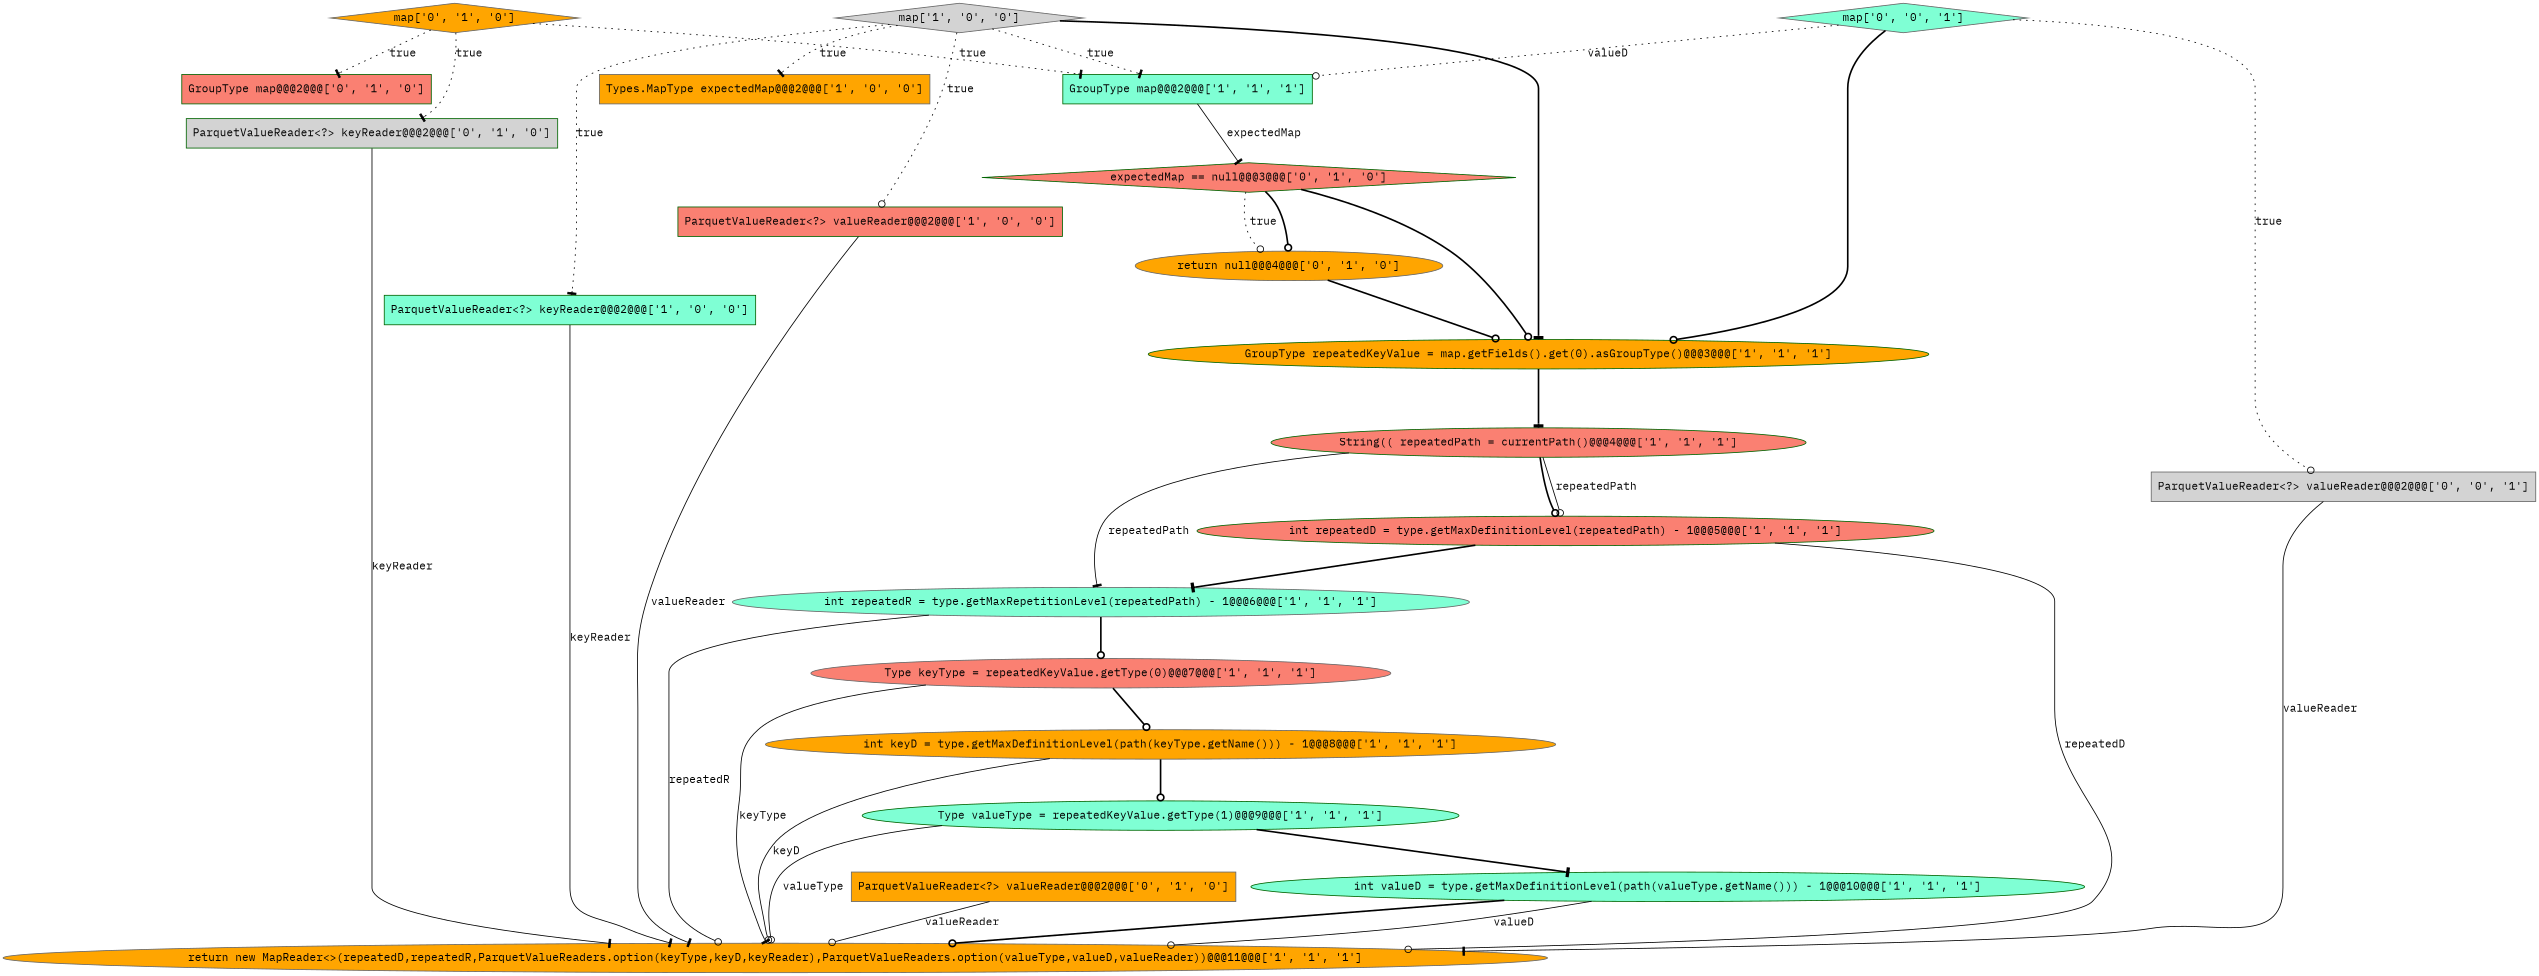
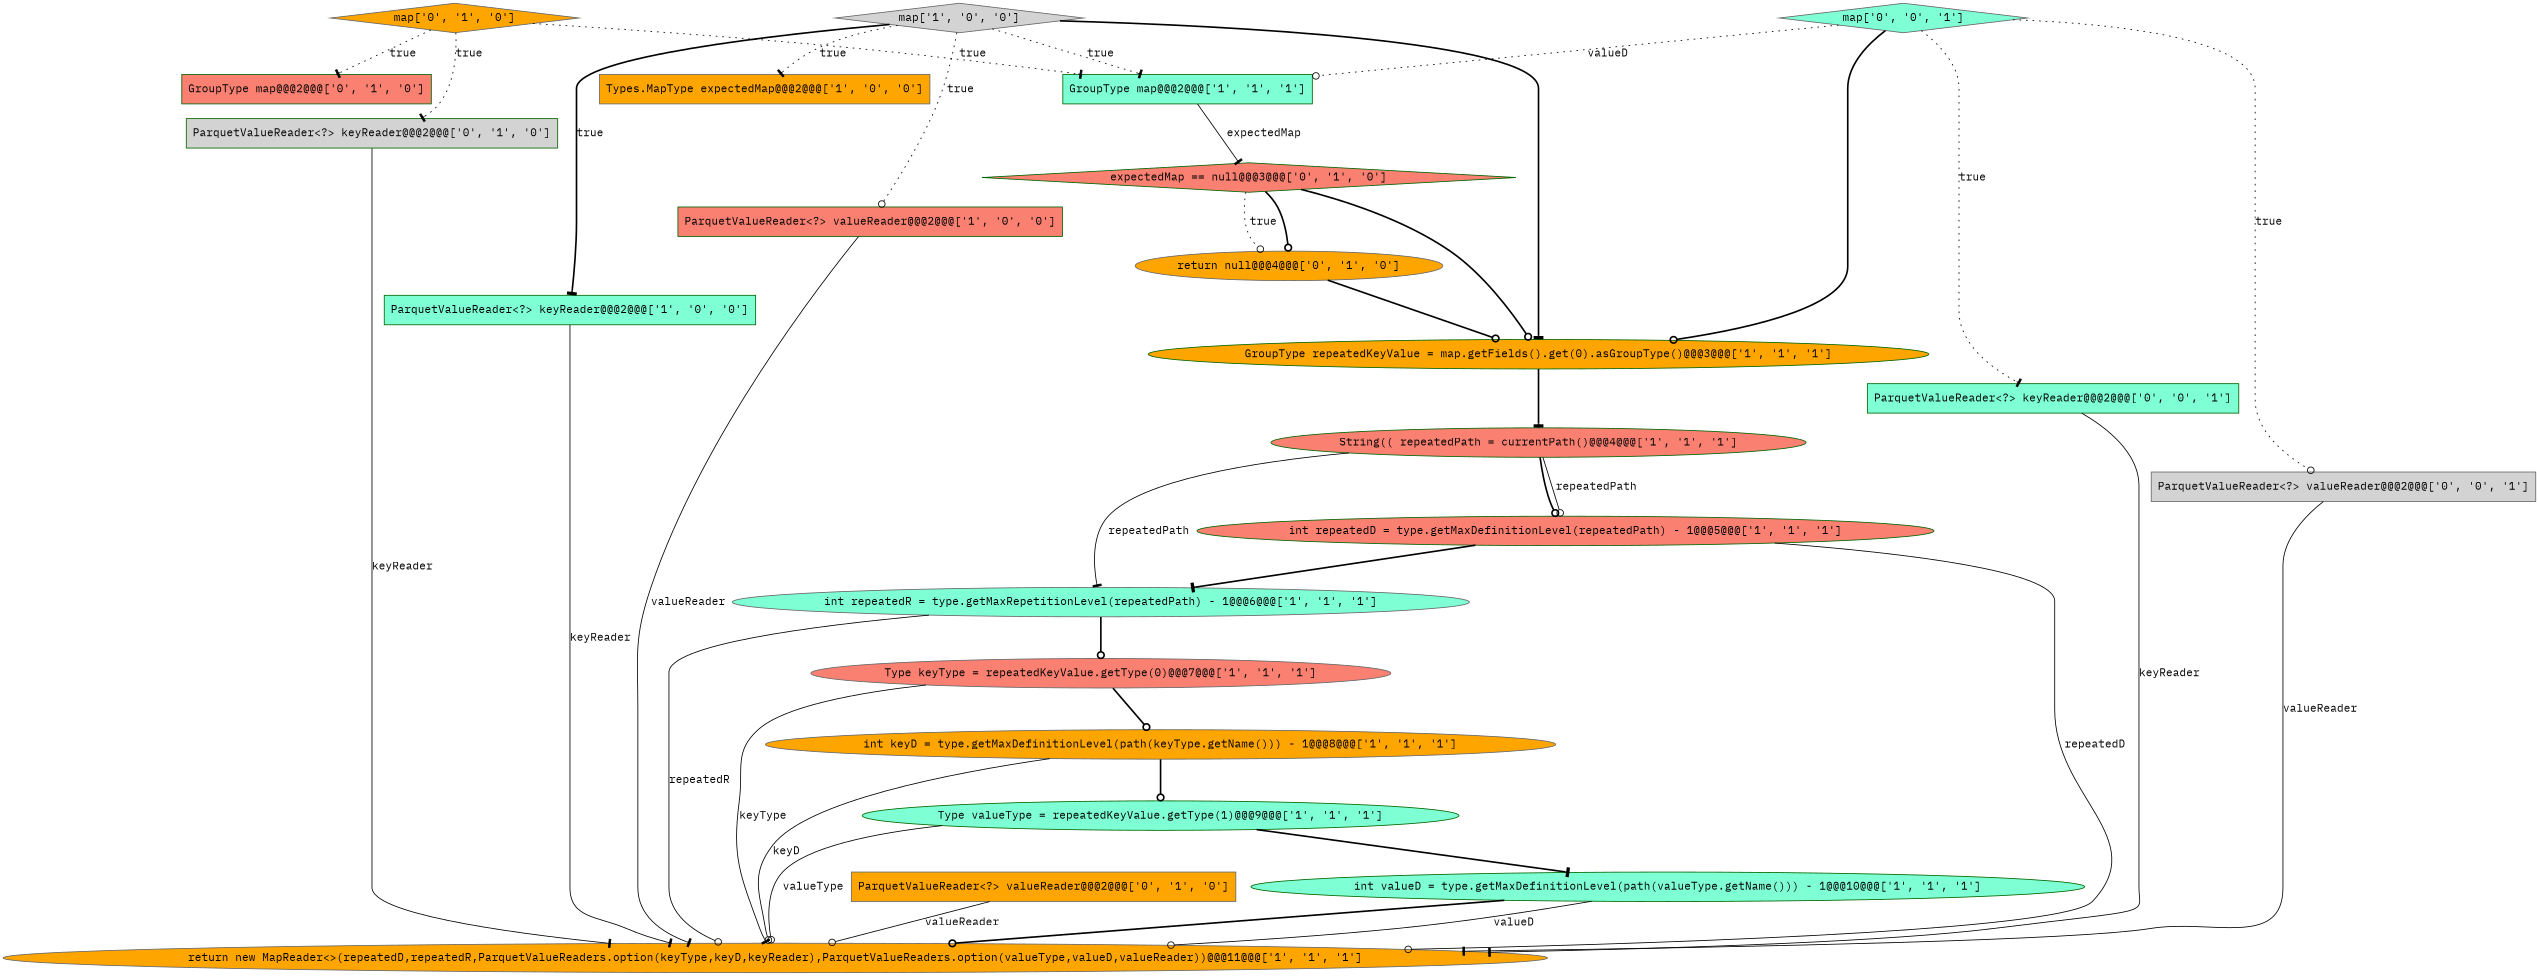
(629, 62) -> (629, 62)
none -> (2053, 398)
